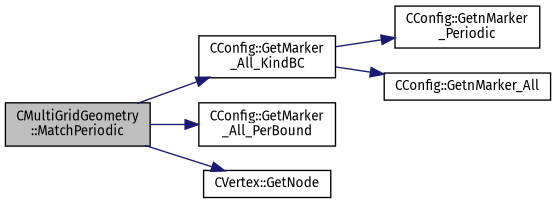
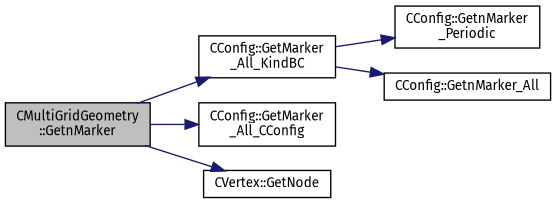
(78, 124) -> (78, 124)
(267, 124) -> (267, 124)
